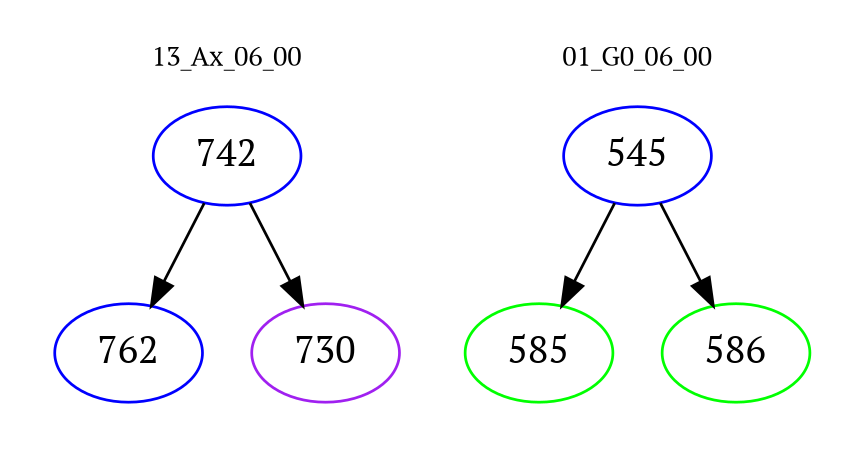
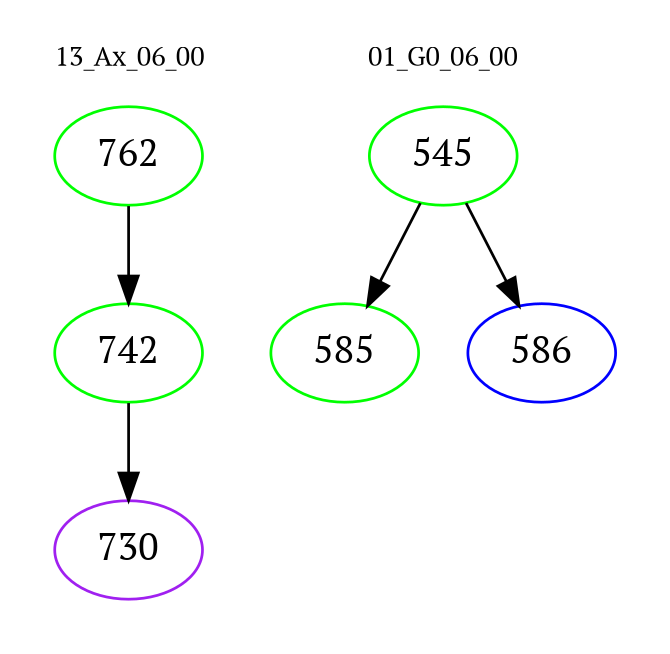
(227, 156) -> (129, 353)
(638, 156) -> (443, 156)
(184, 242) -> (129, 241)
(129, 353) -> (129, 156)
(736, 353) -> (542, 353)
